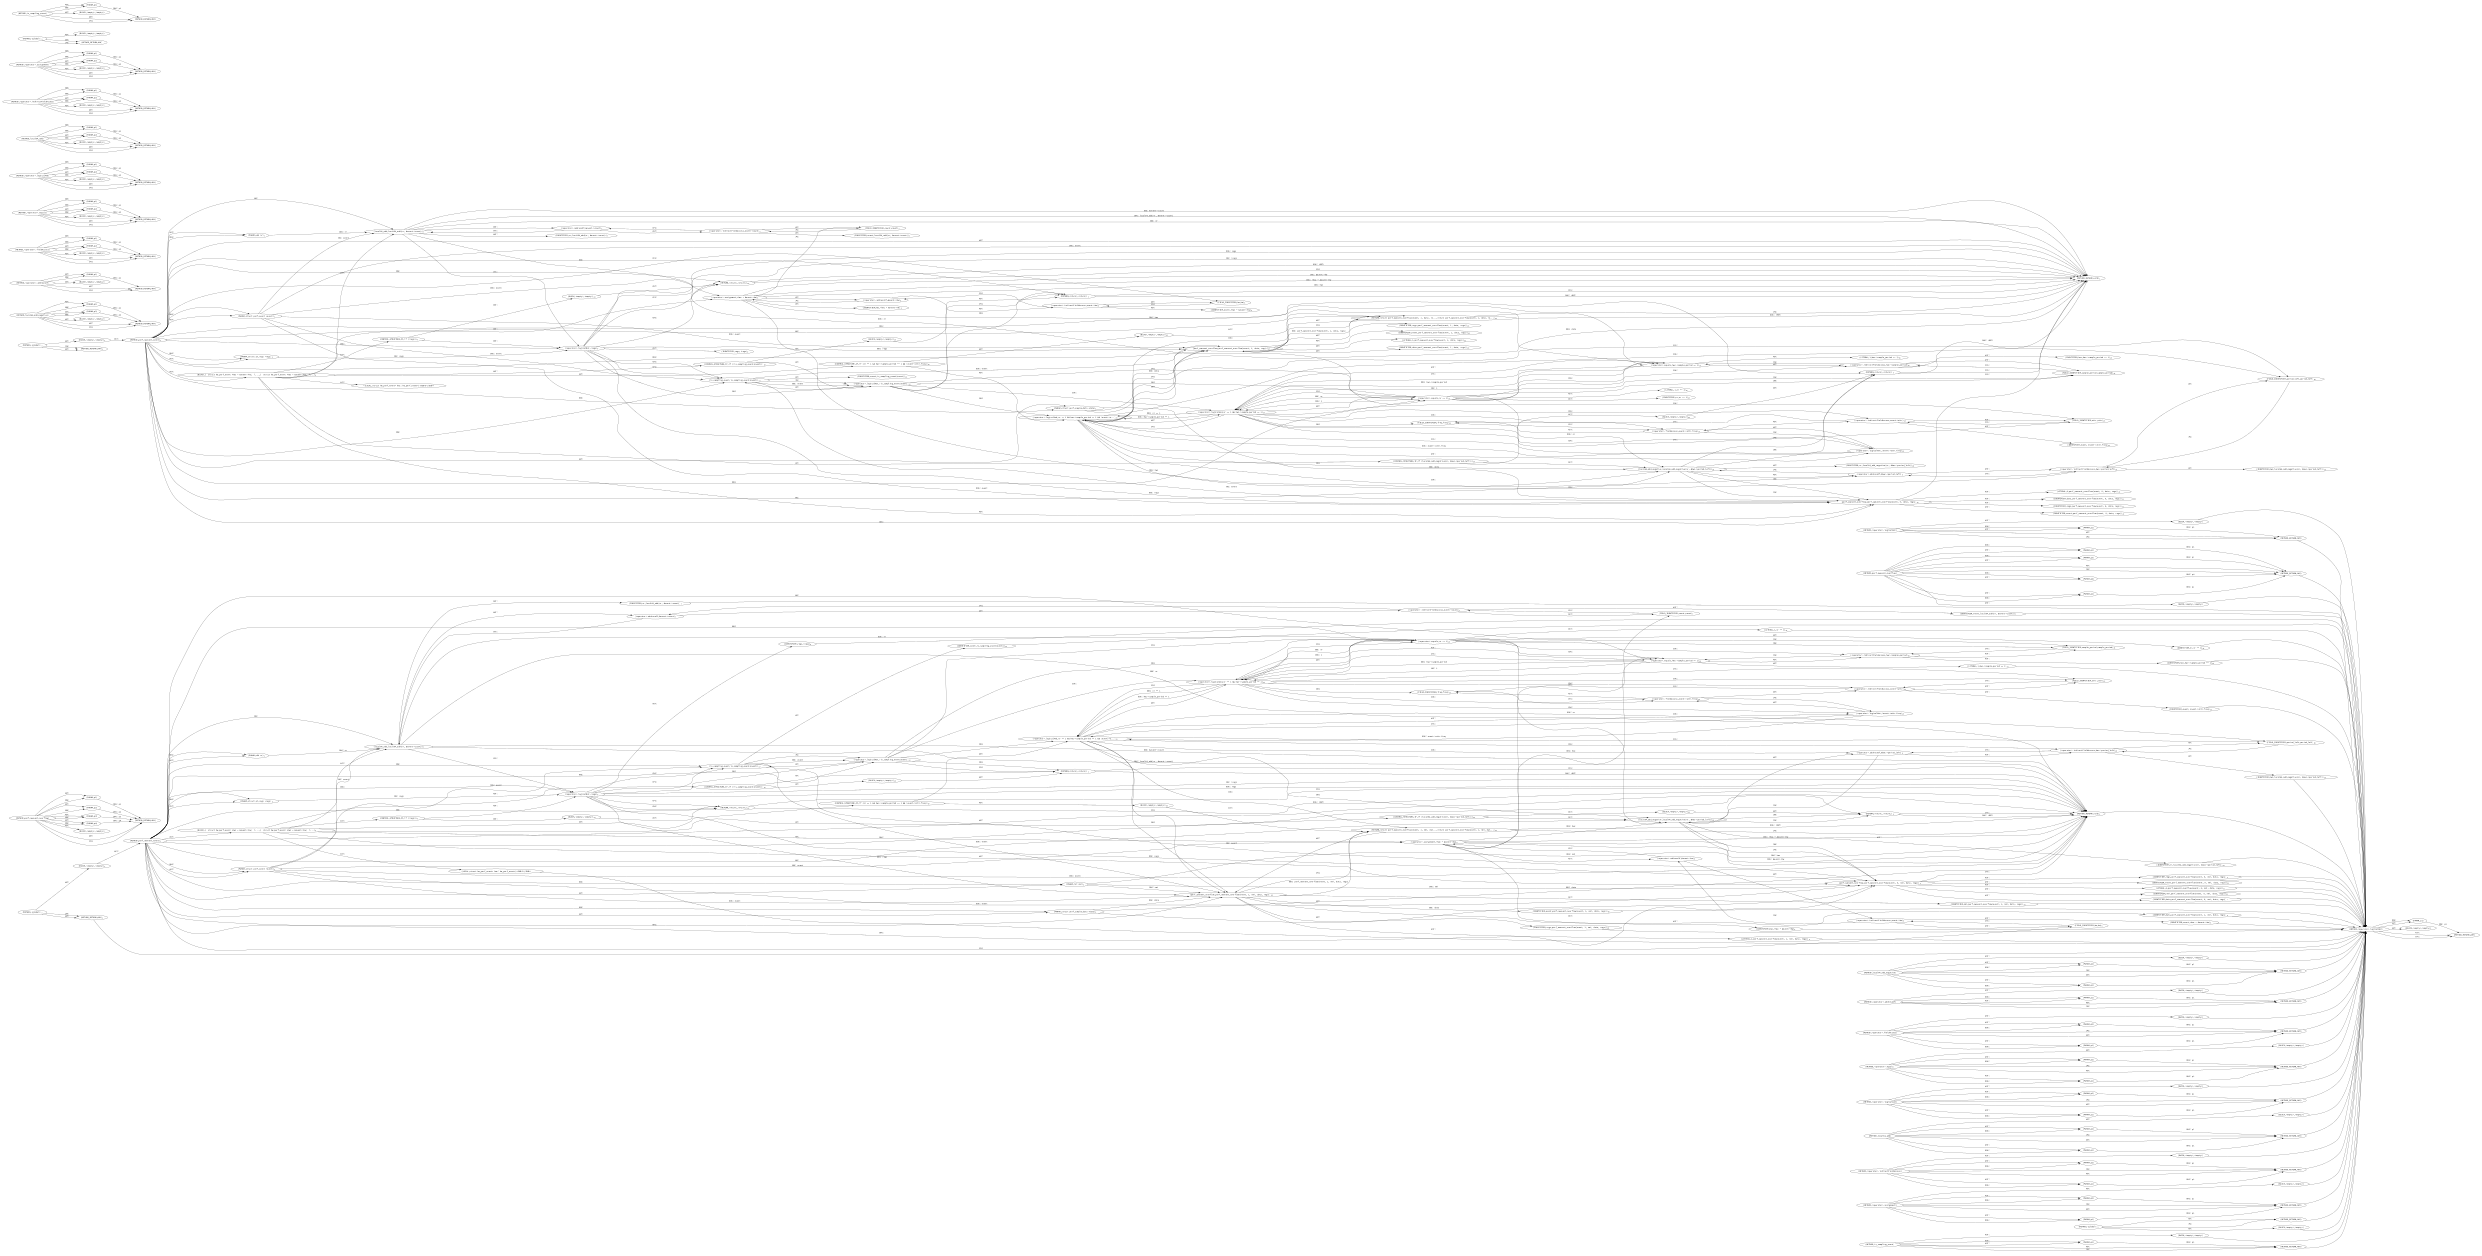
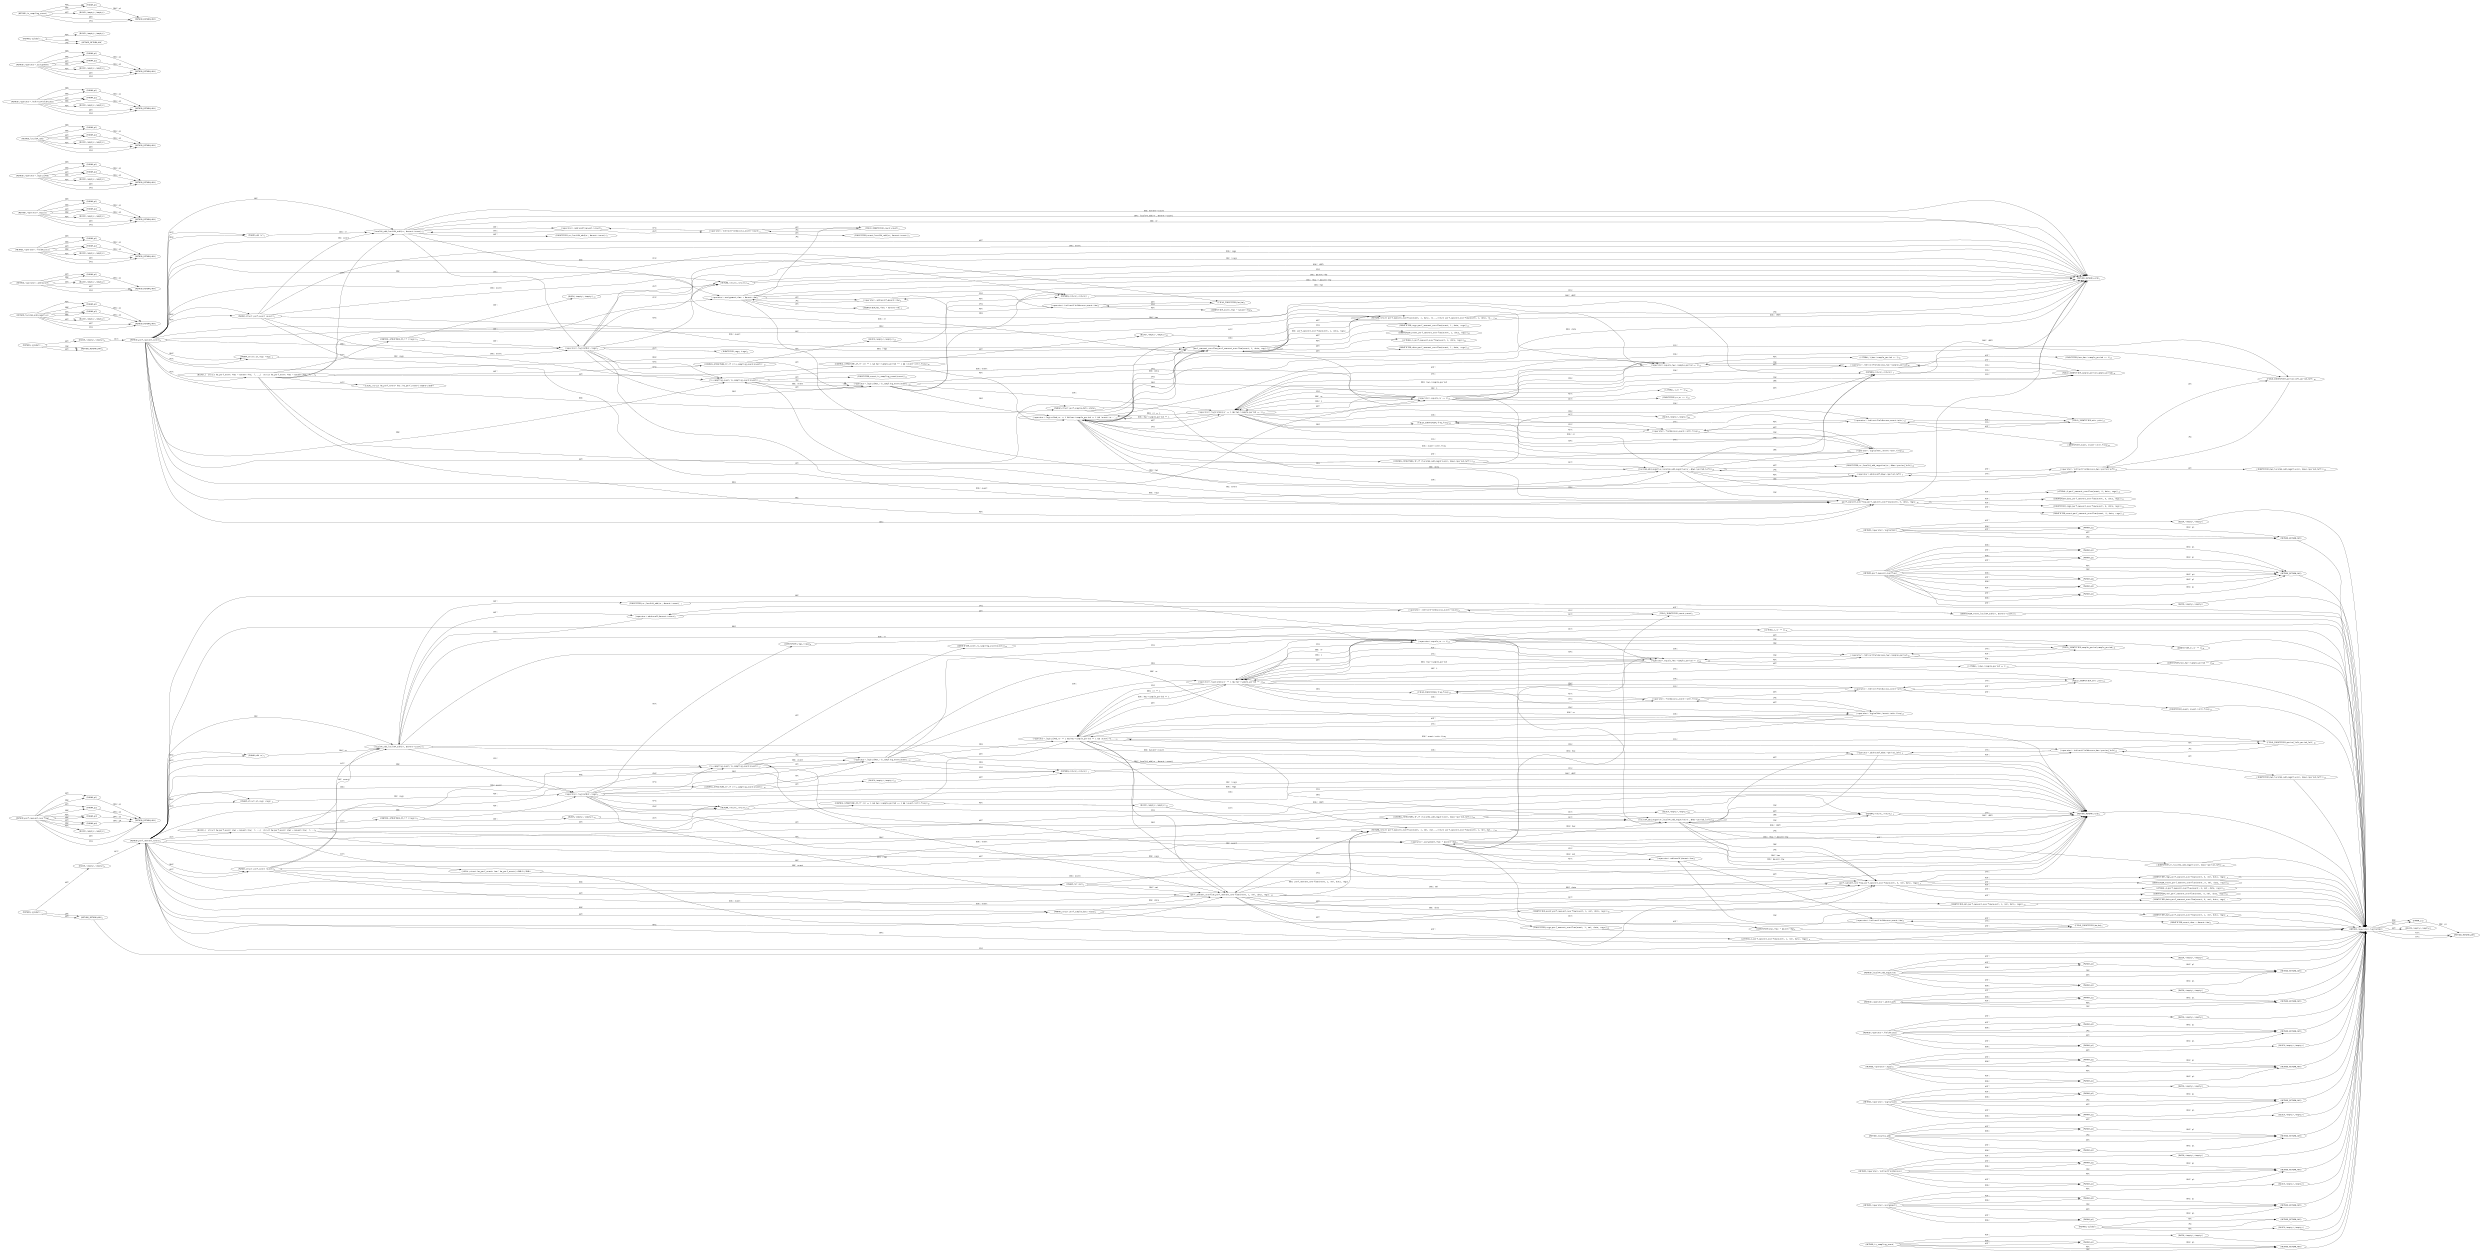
none -> (2088, 586)
